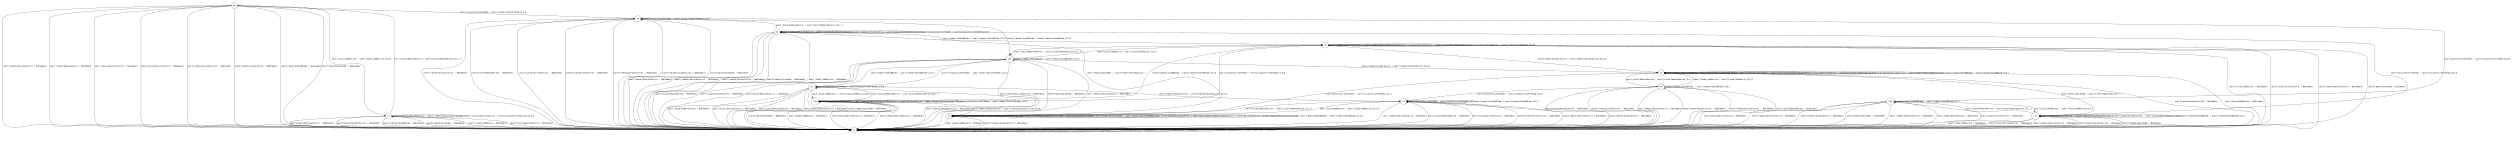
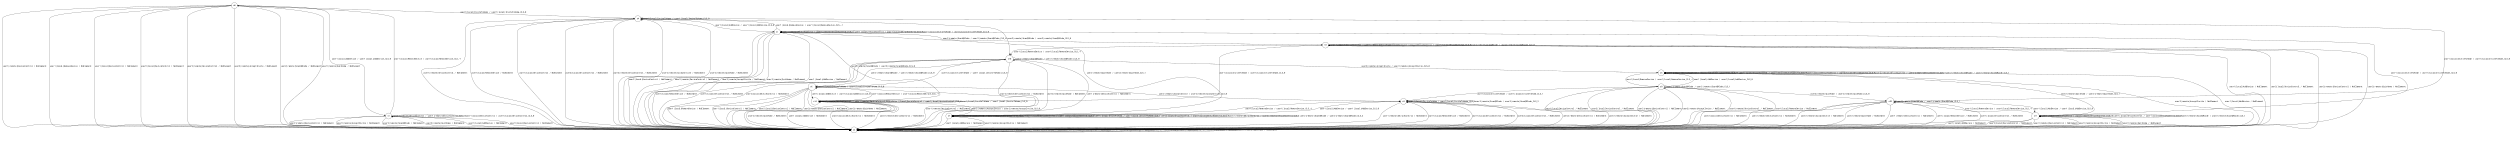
none -> (707, 23)
(1167, 48) -> none
(1493, 59) -> none
none -> (1775, 93)
(1306, 96) -> none
(1078, 98) -> (925, 82)
